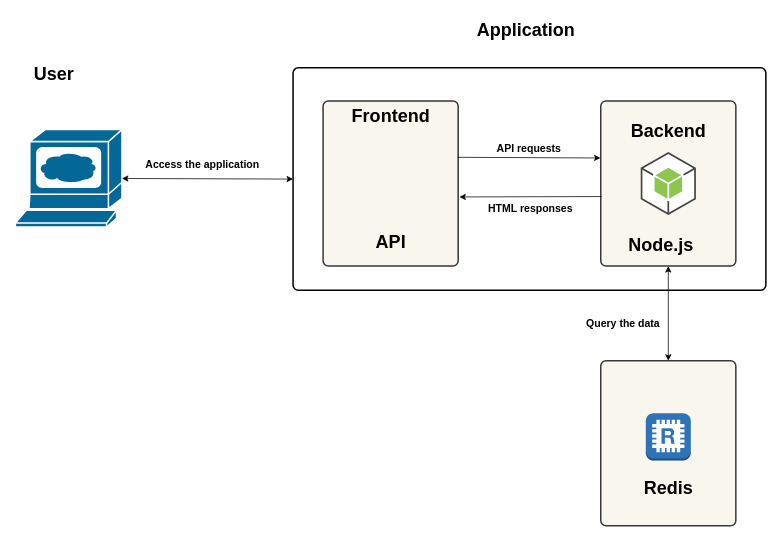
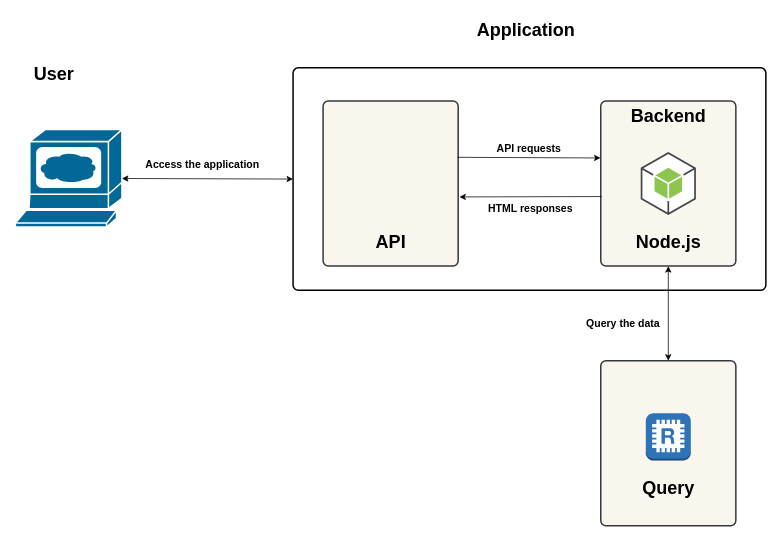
(390, 116) -> none
(668, 131) -> (668, 116)
(660, 246) -> (668, 242)
(668, 488) -> (668, 488)
